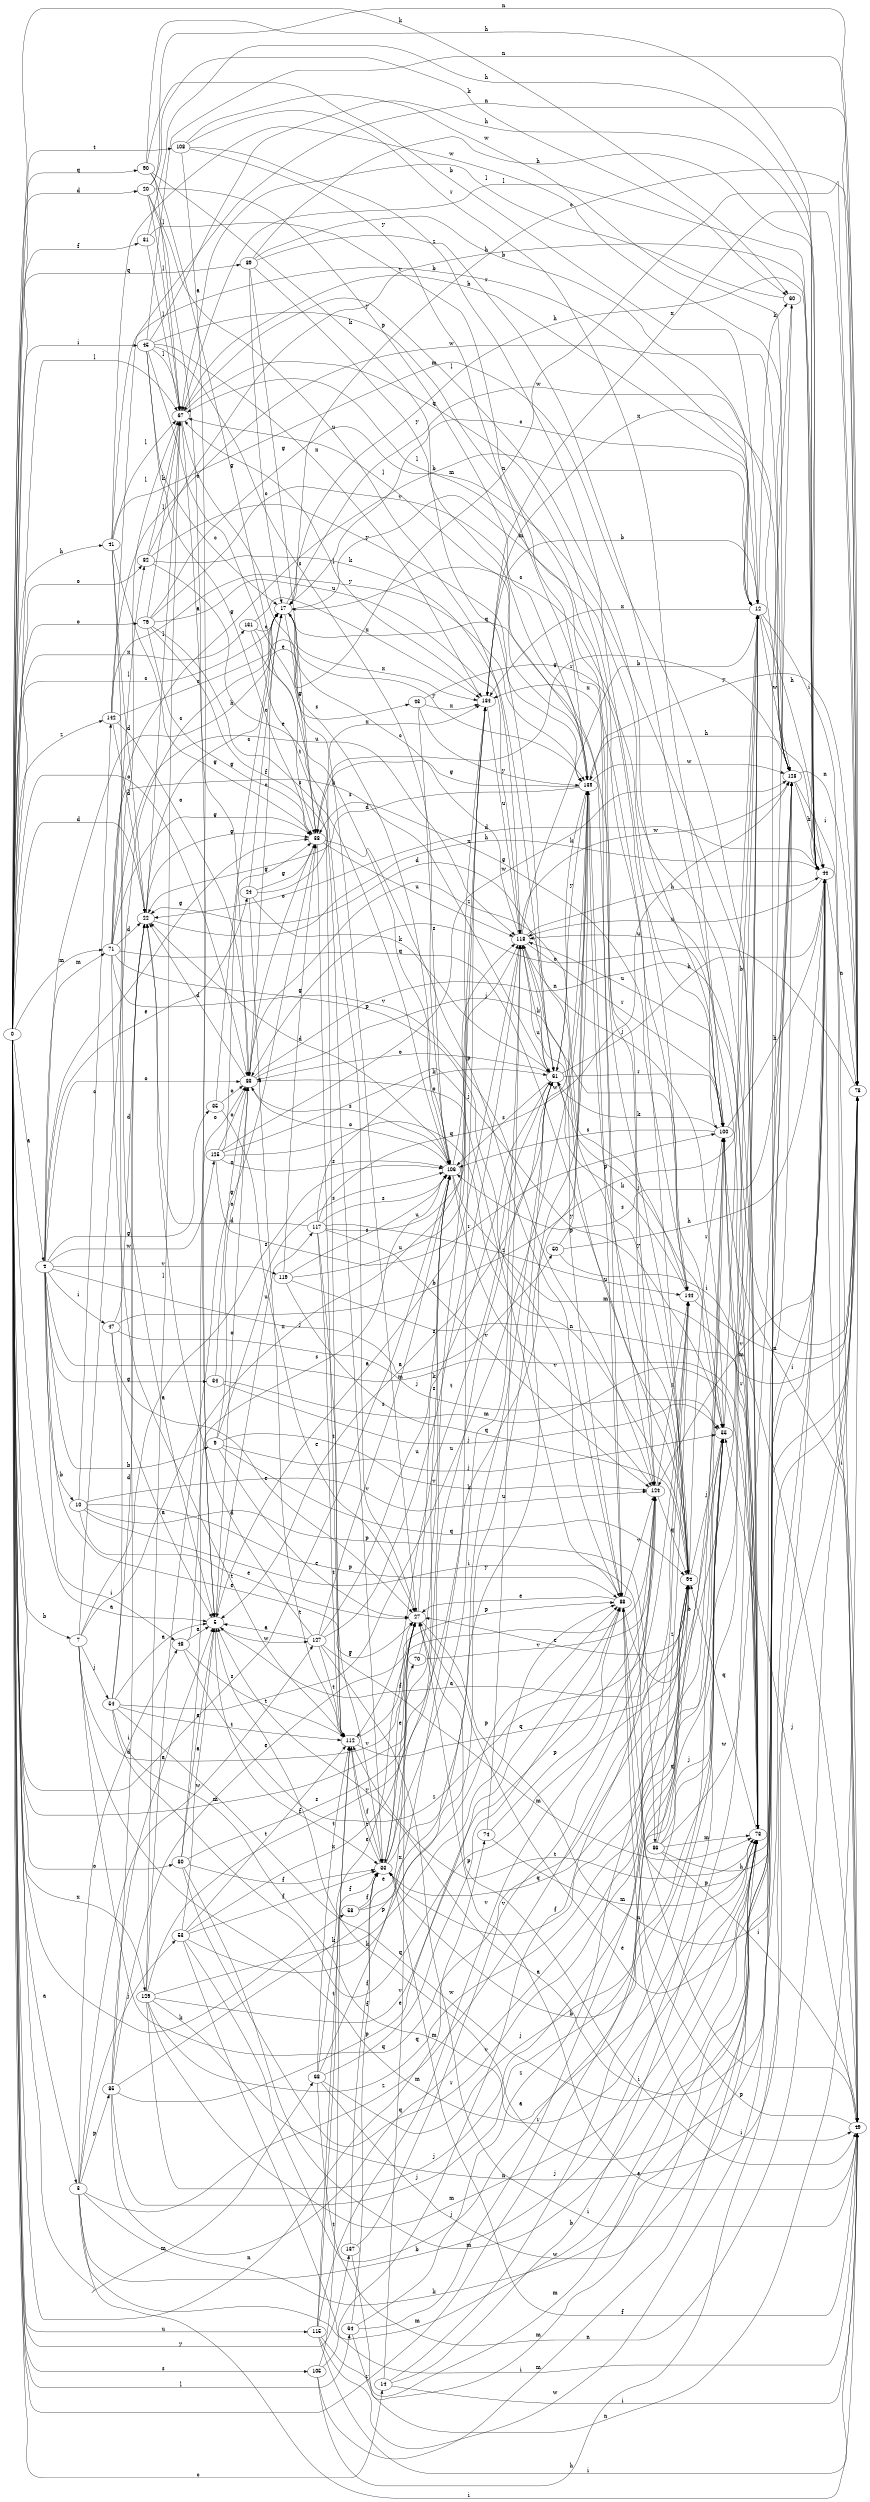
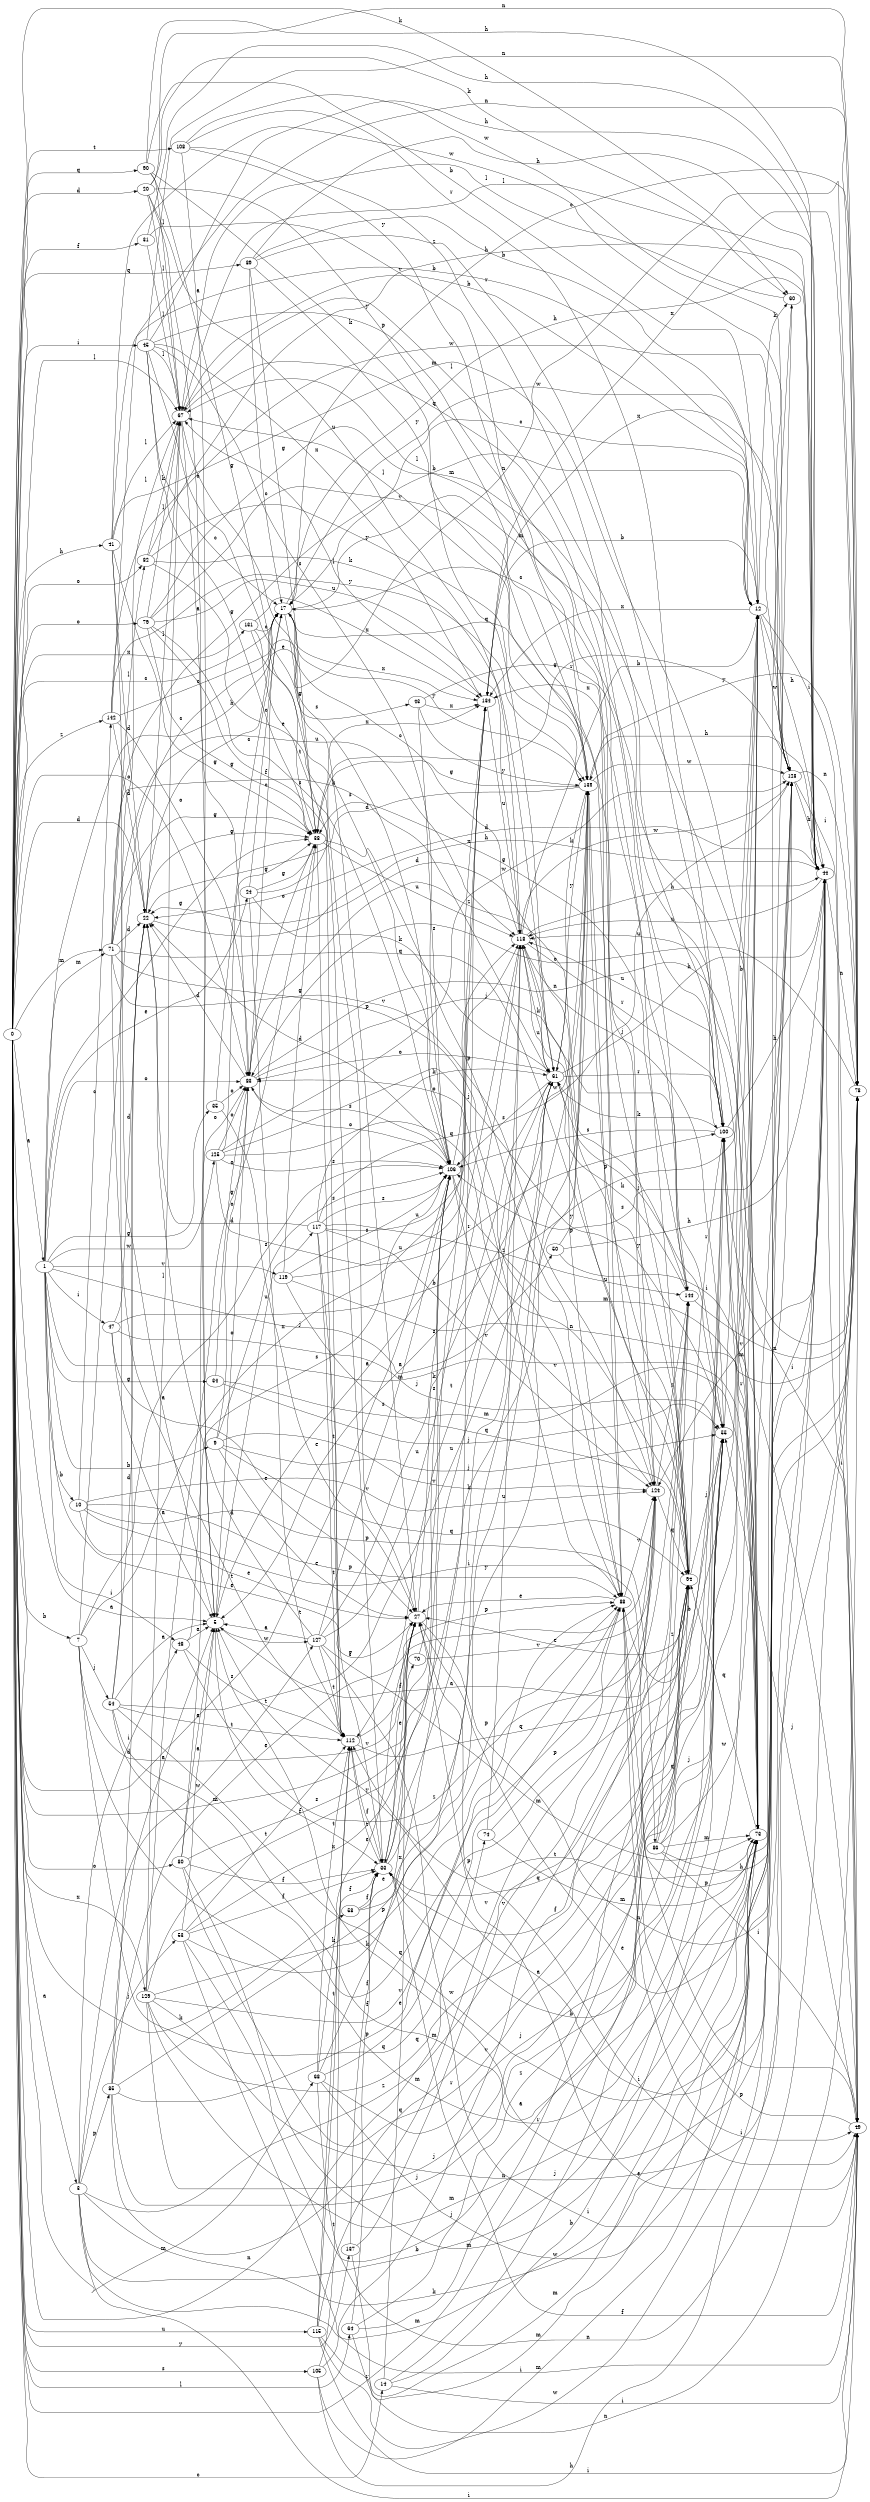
(45, 1267) -> (45, 1267)
